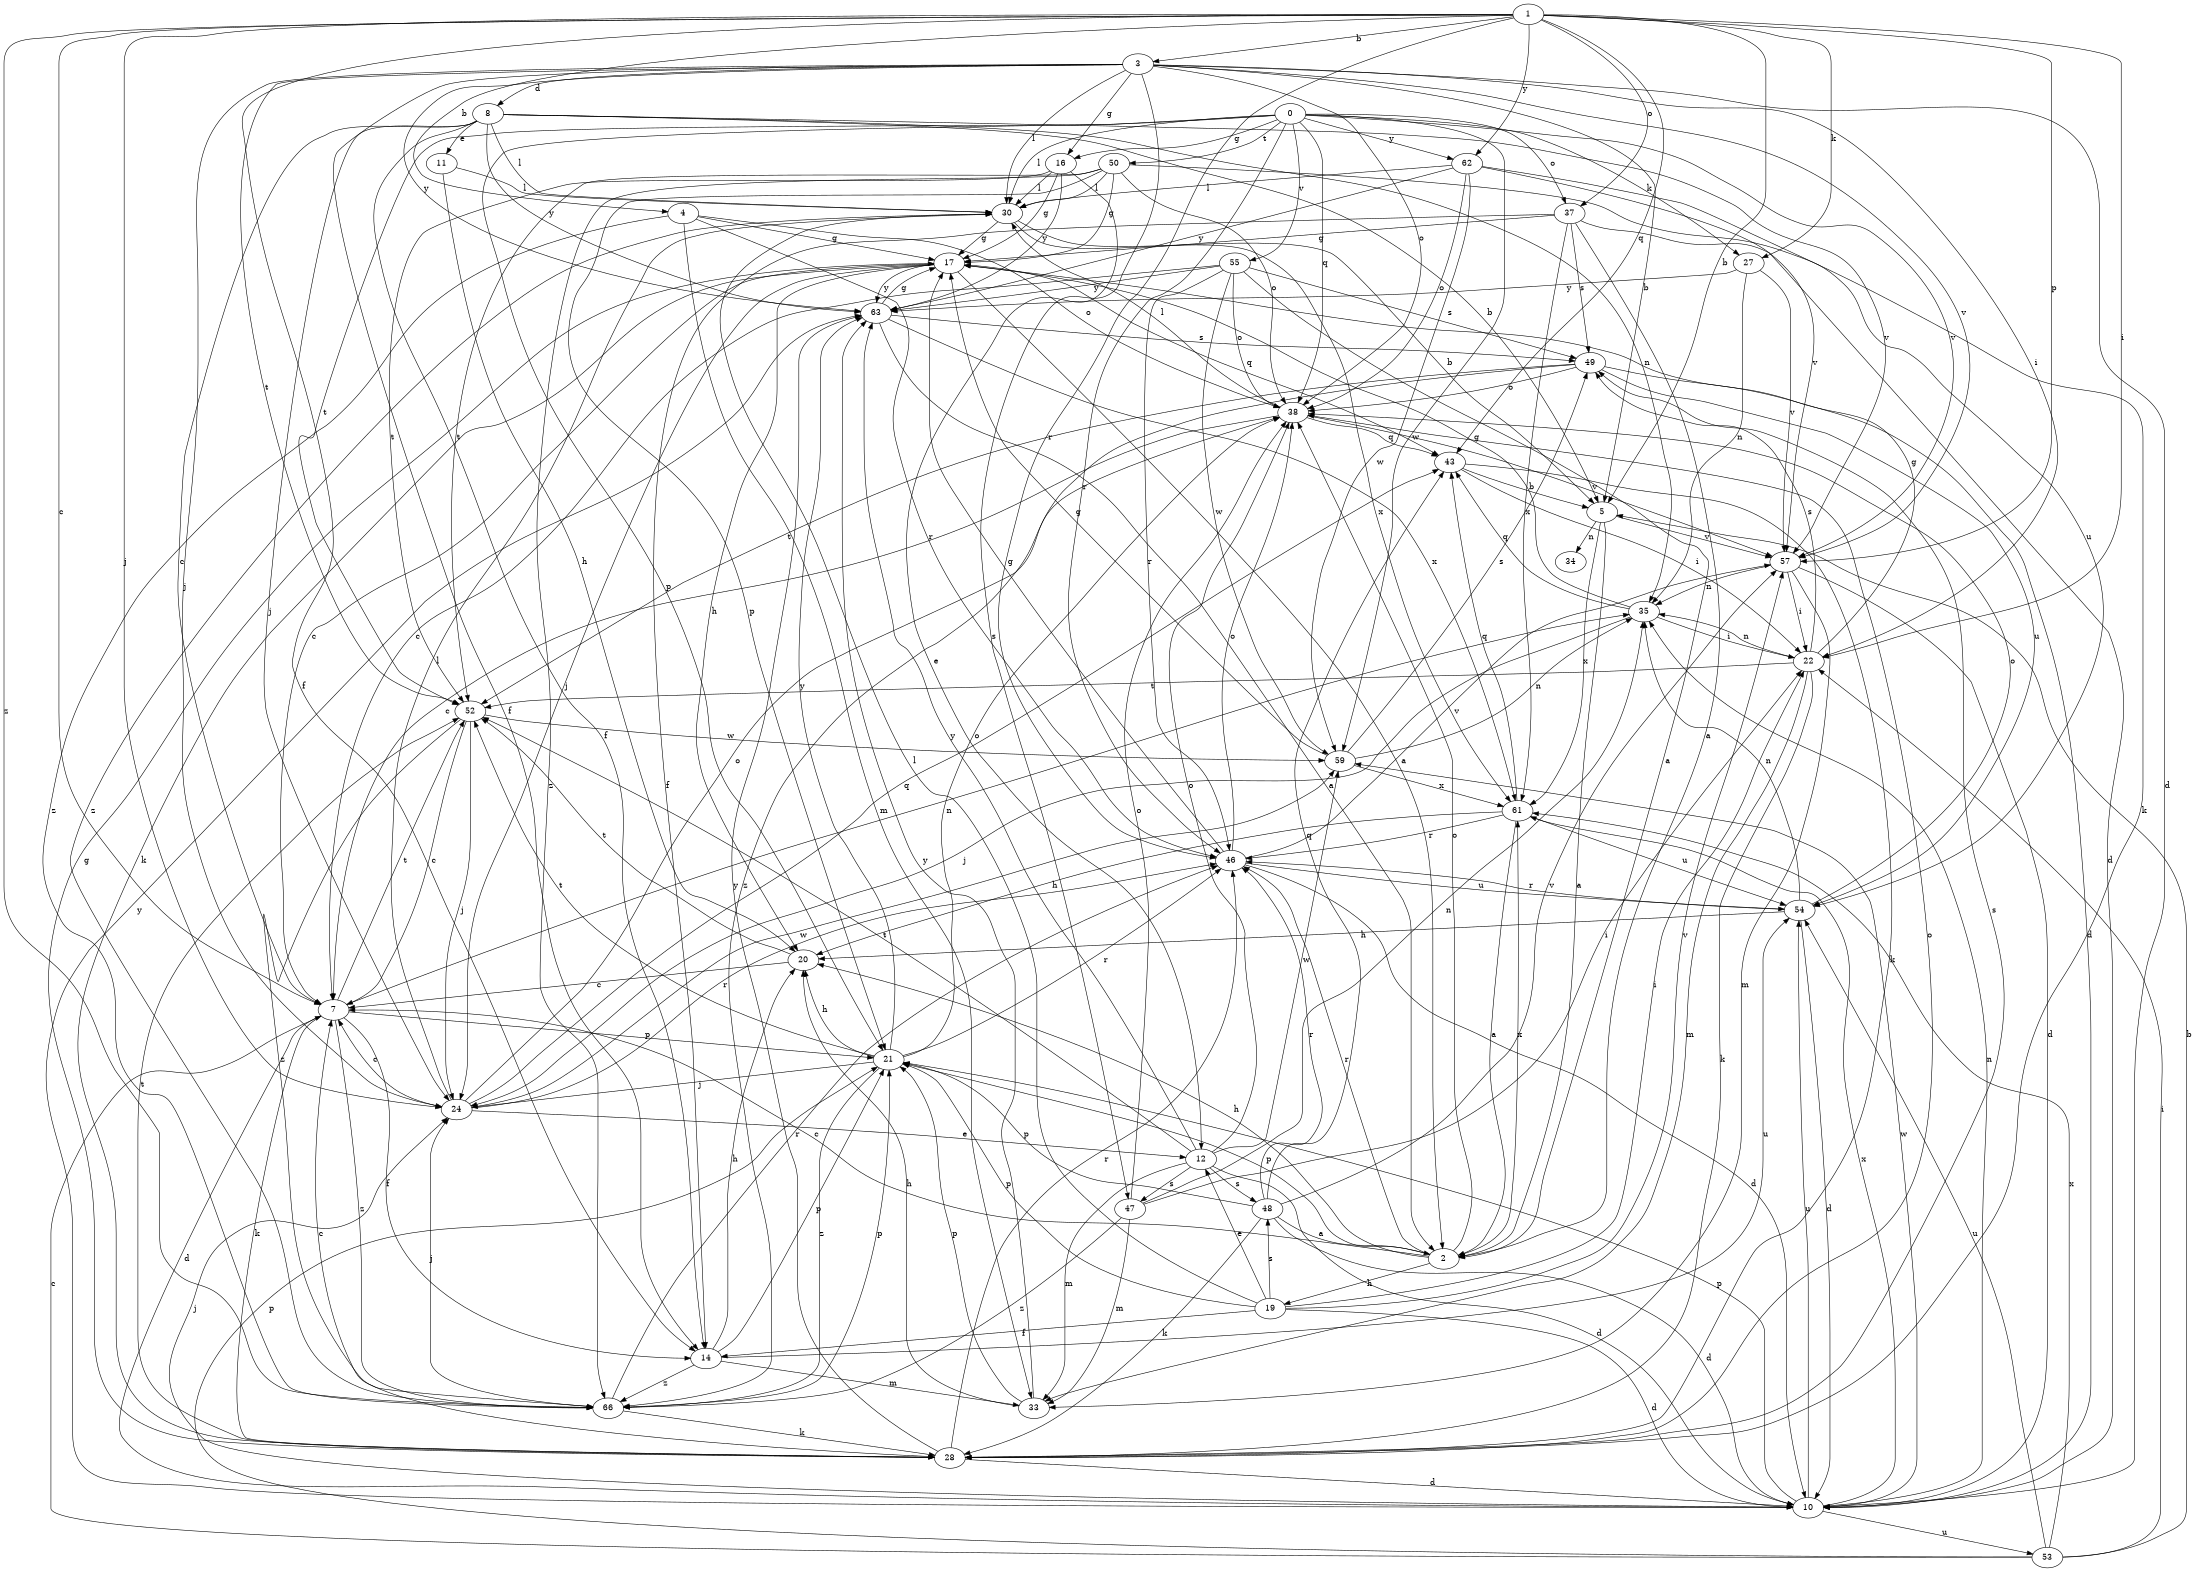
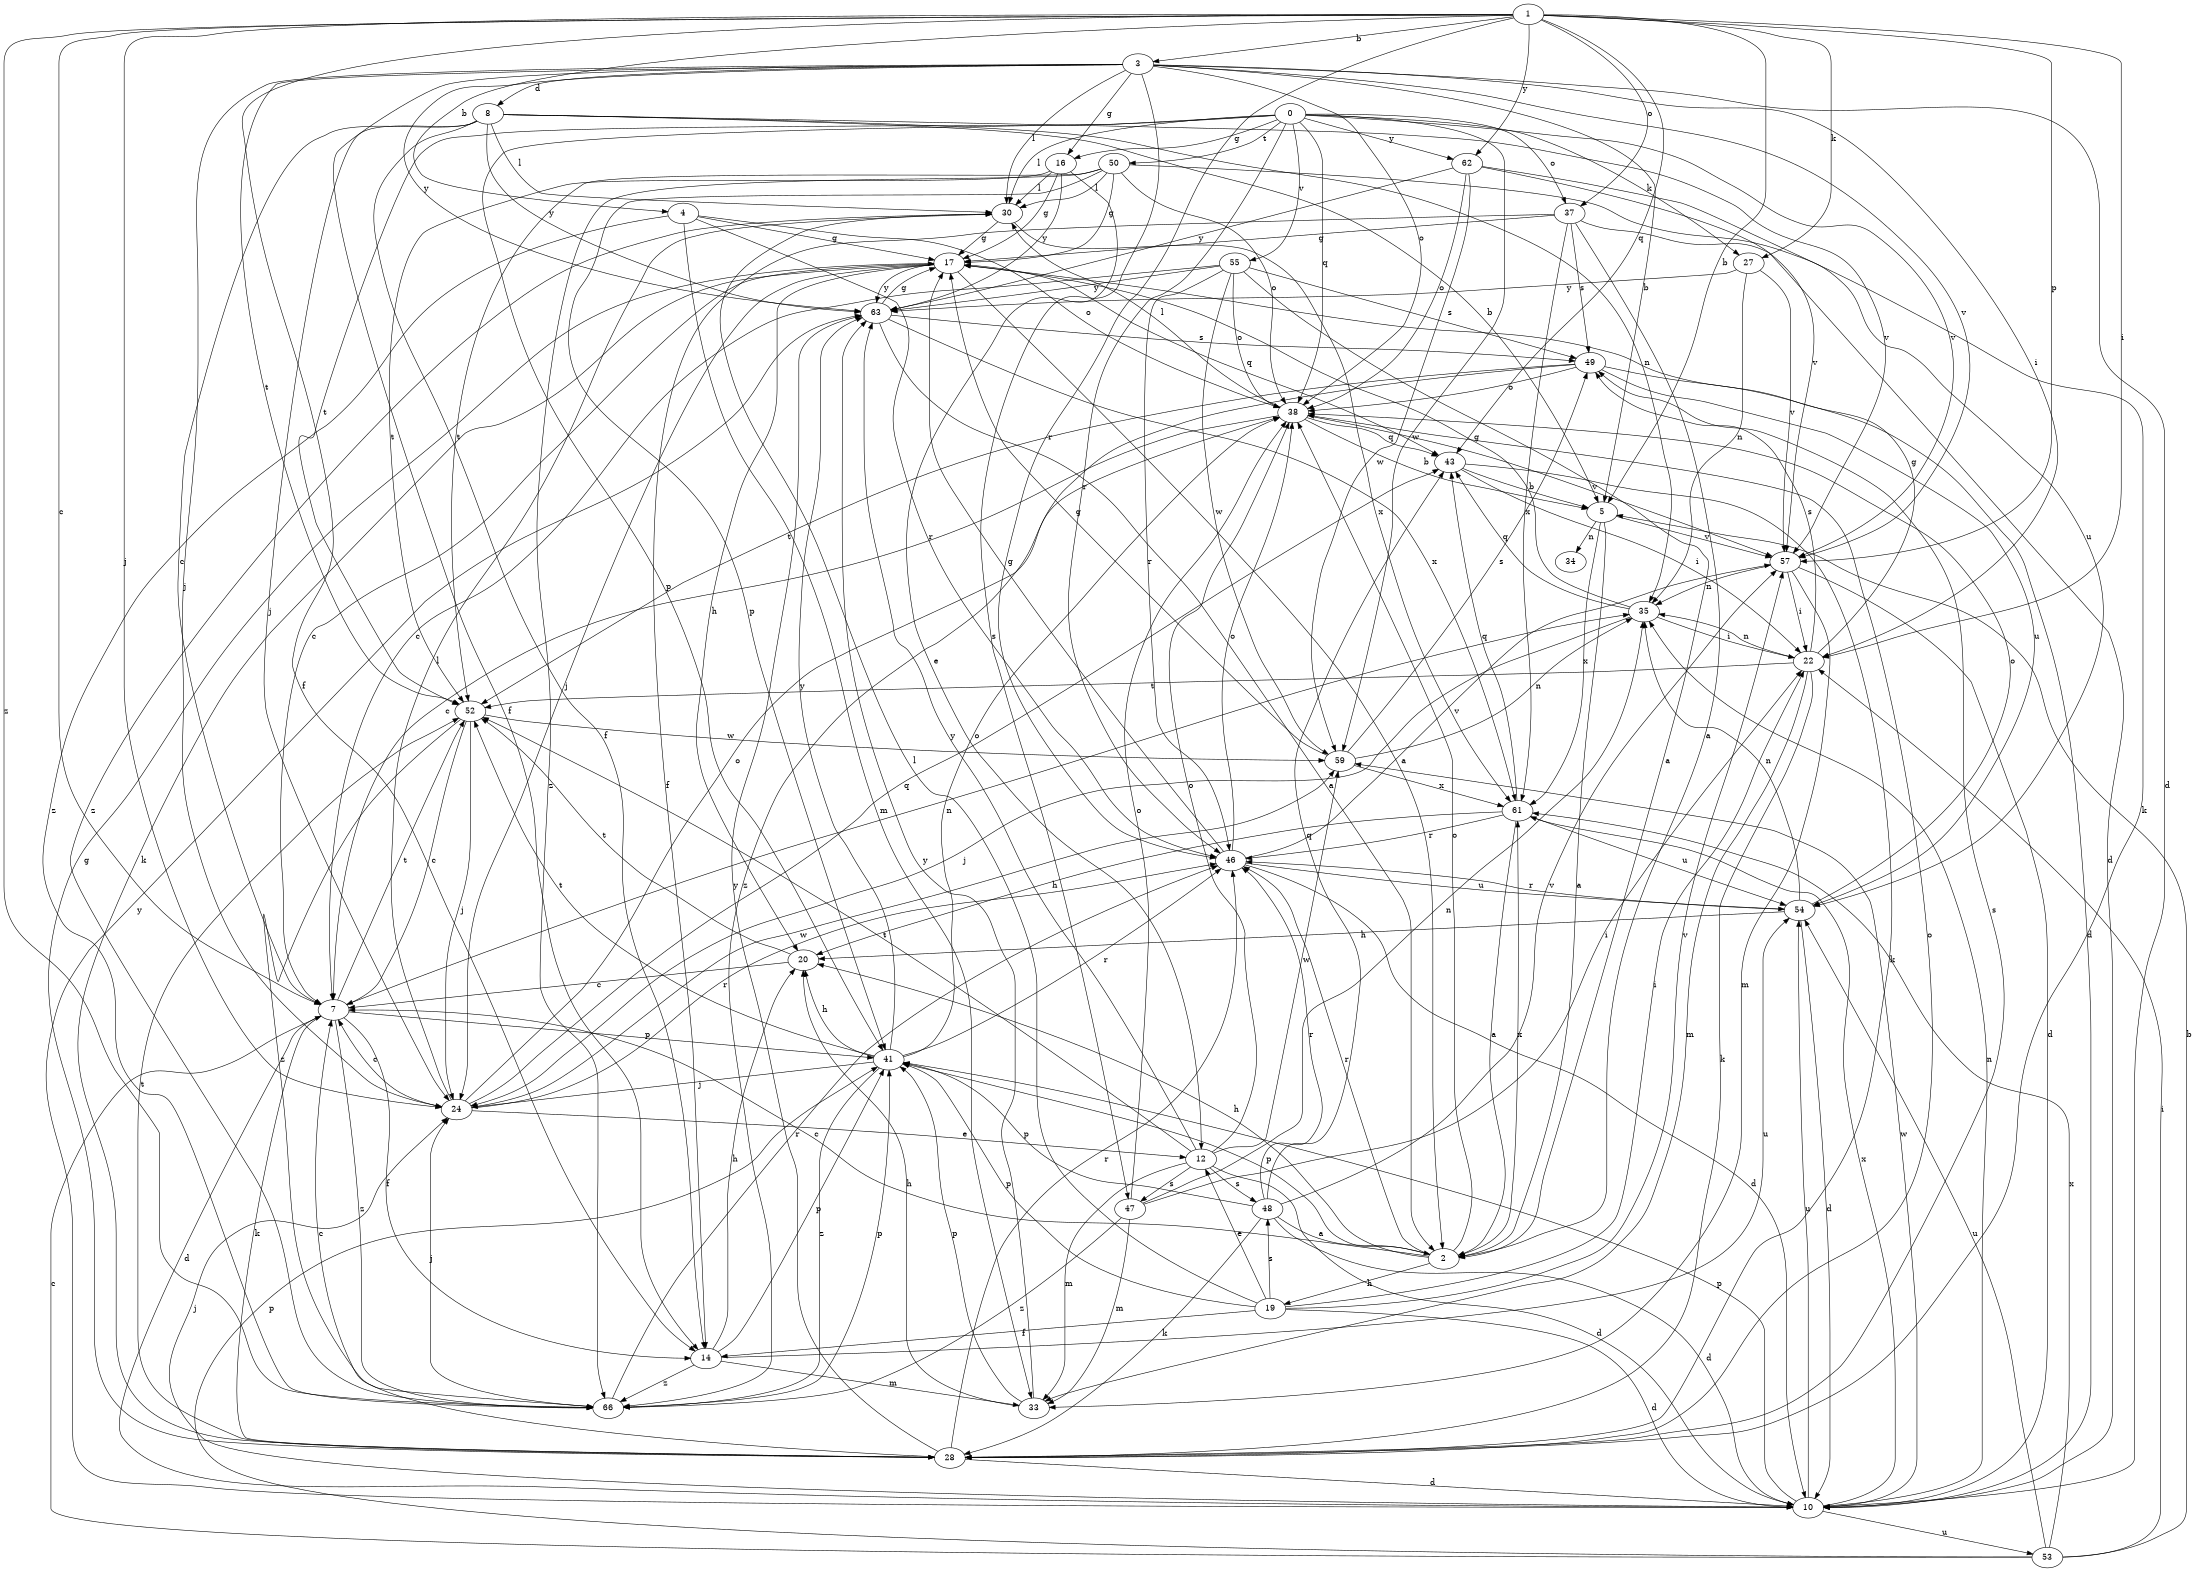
(442, 164) -> none
(1227, 183) -> none
(1346, 265) -> (1446, 480)
(889, 1060) -> (889, 1060)
(776, 1433) -> none
